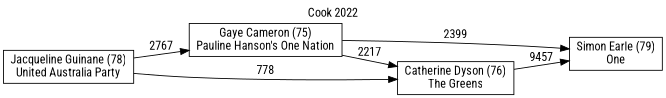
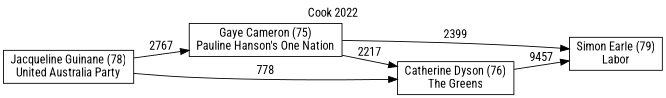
(616, 54) -> (616, 54)
